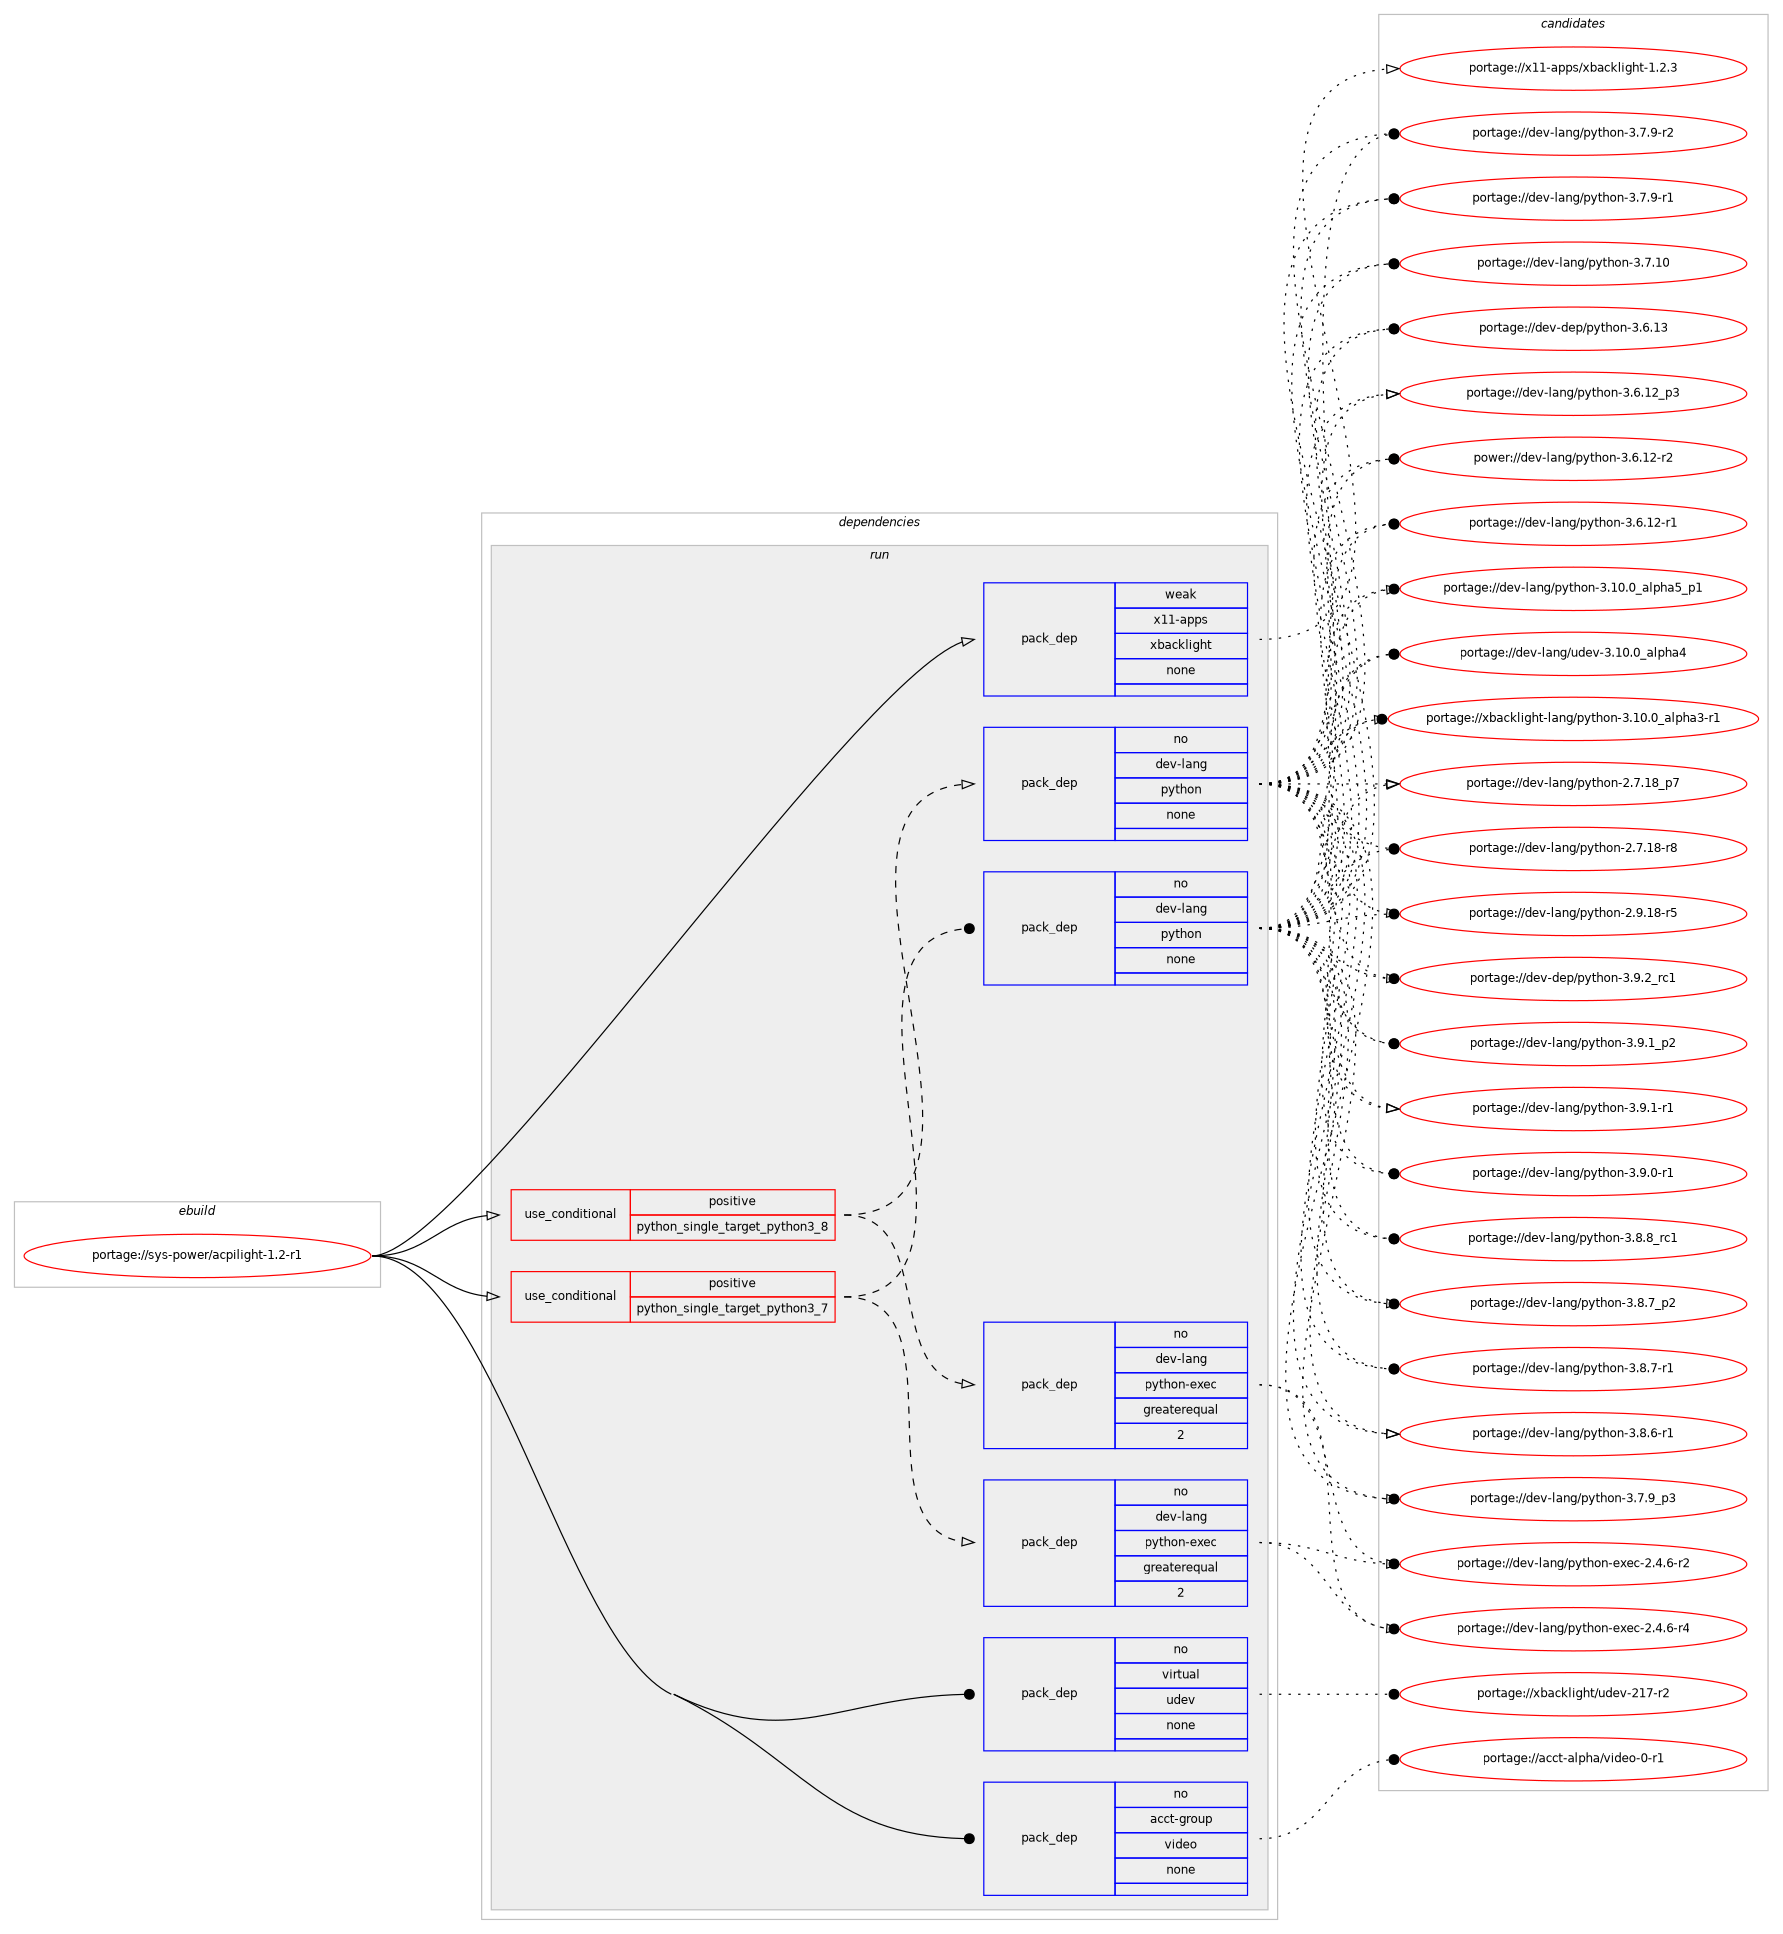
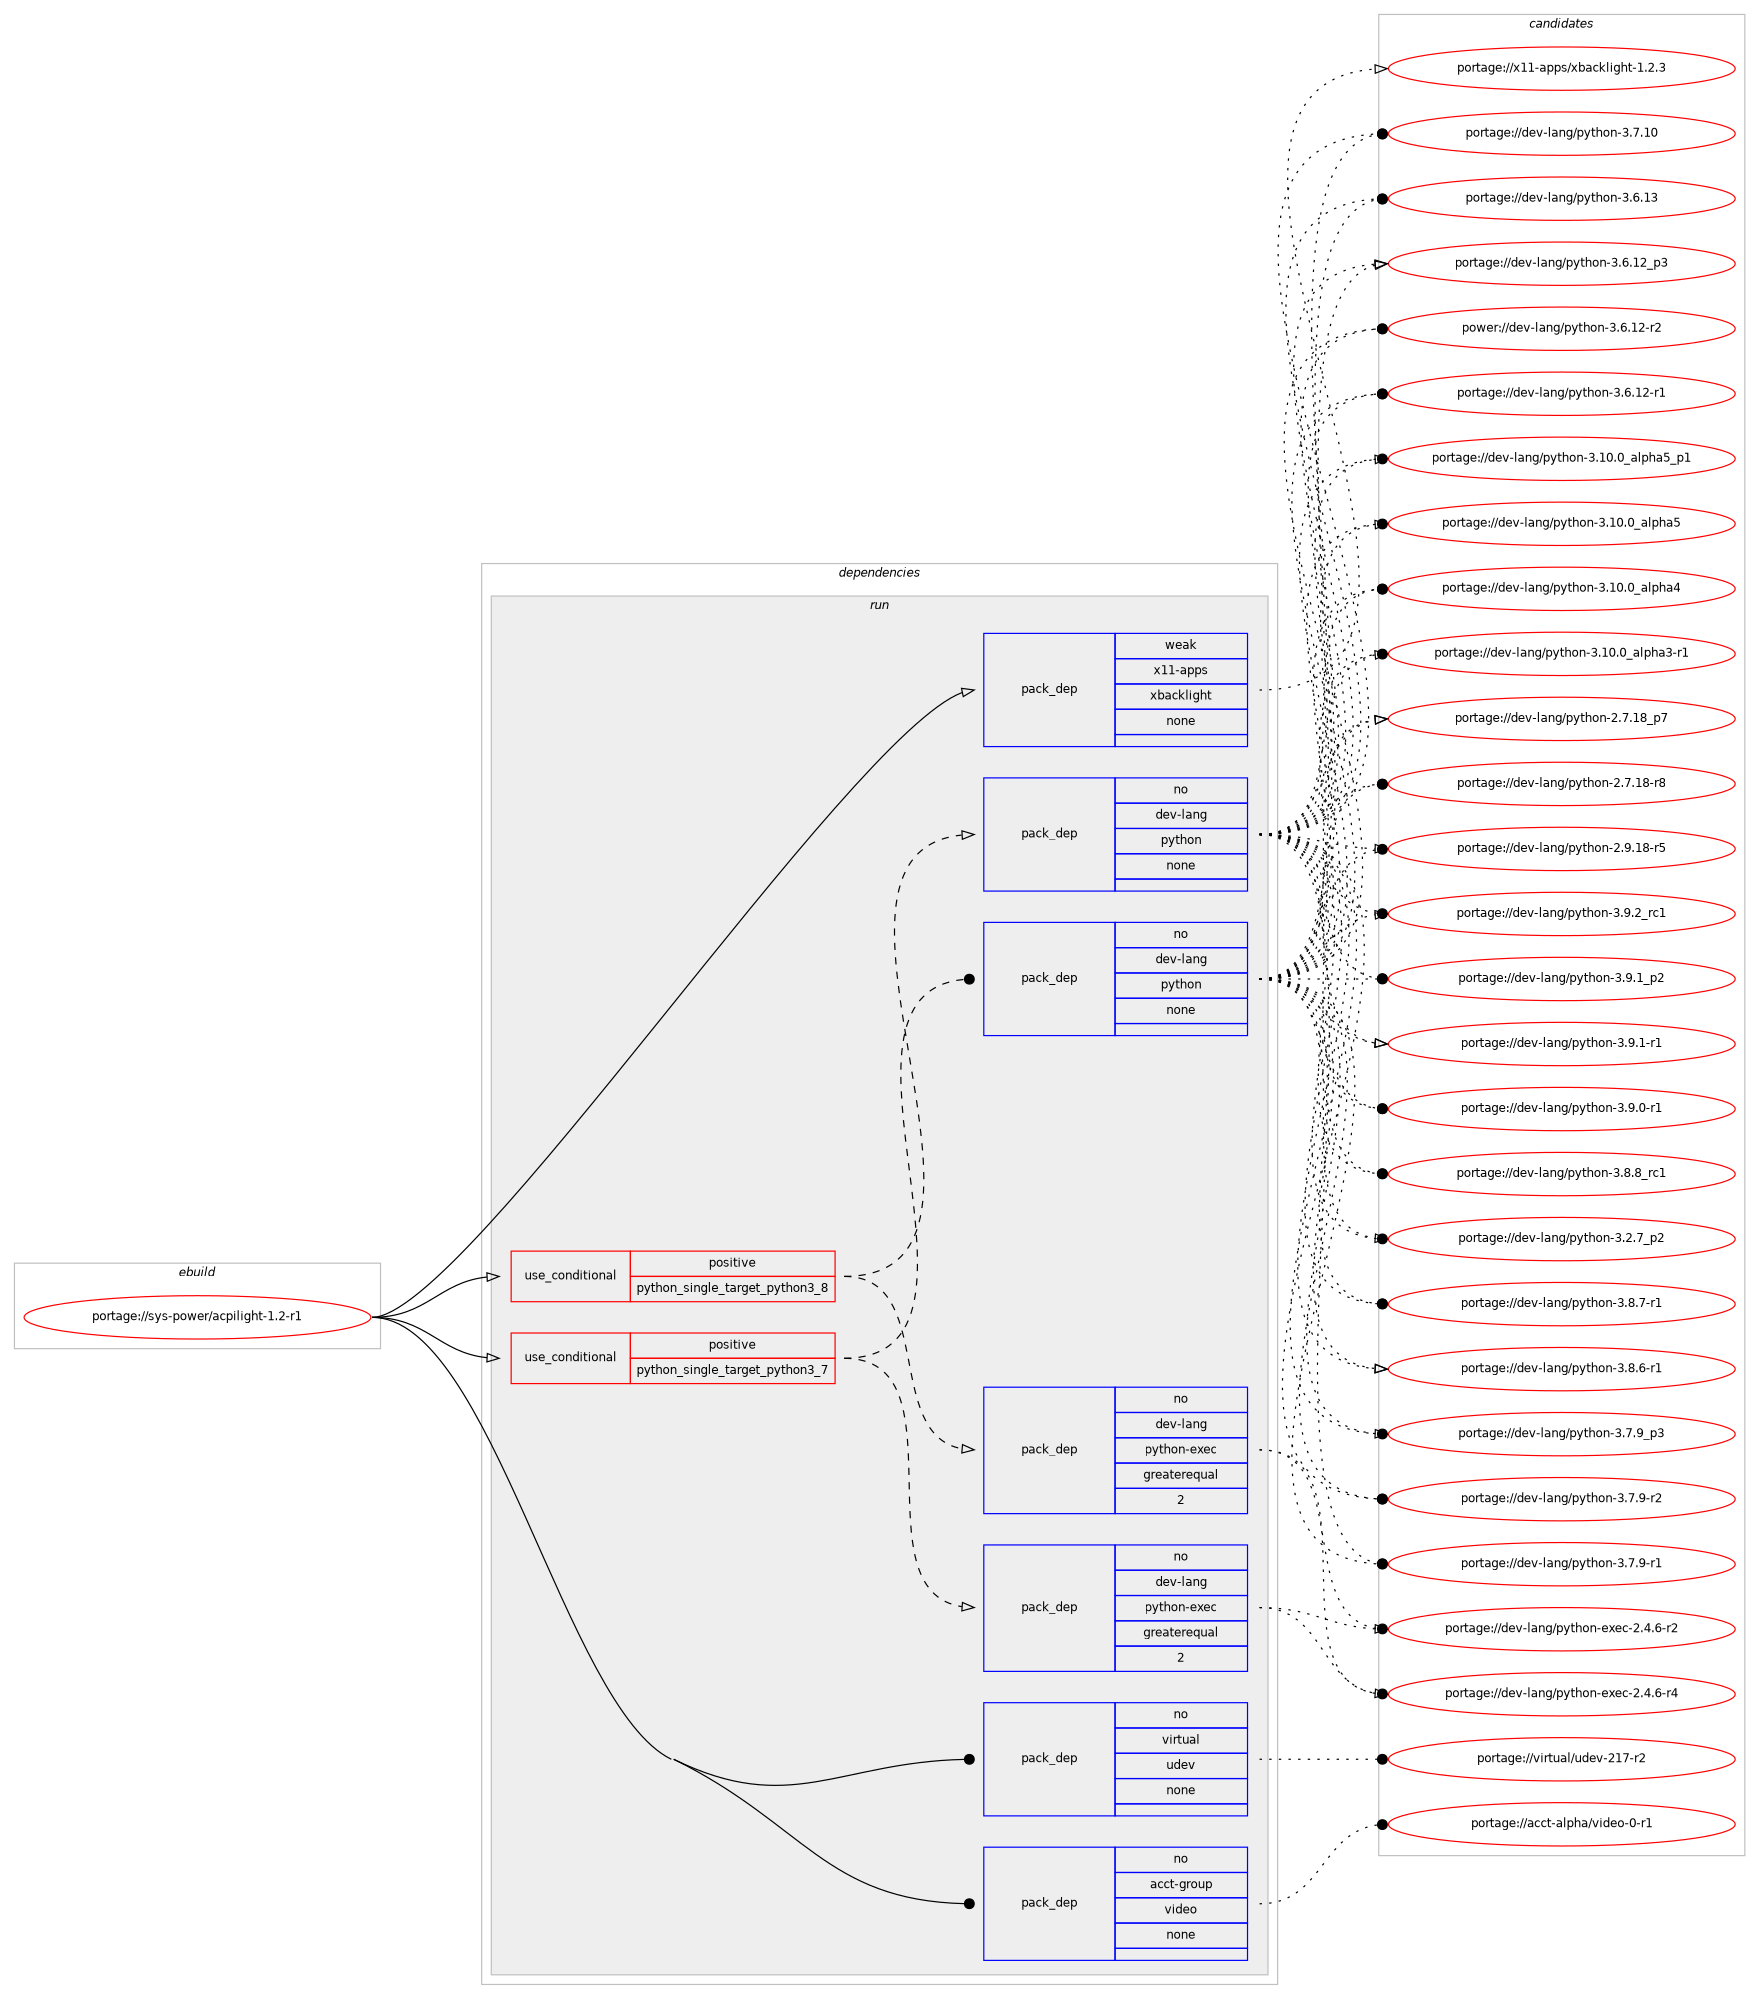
(1573, 329) -> (1562, 199)
none -> (1562, 524)
(1573, 654) -> (1562, 589)
(1573, 719) -> (1562, 654)
(1573, 979) -> (1562, 914)
(1573, 1304) -> (1562, 1239)
(1573, 1694) -> (1562, 1759)
